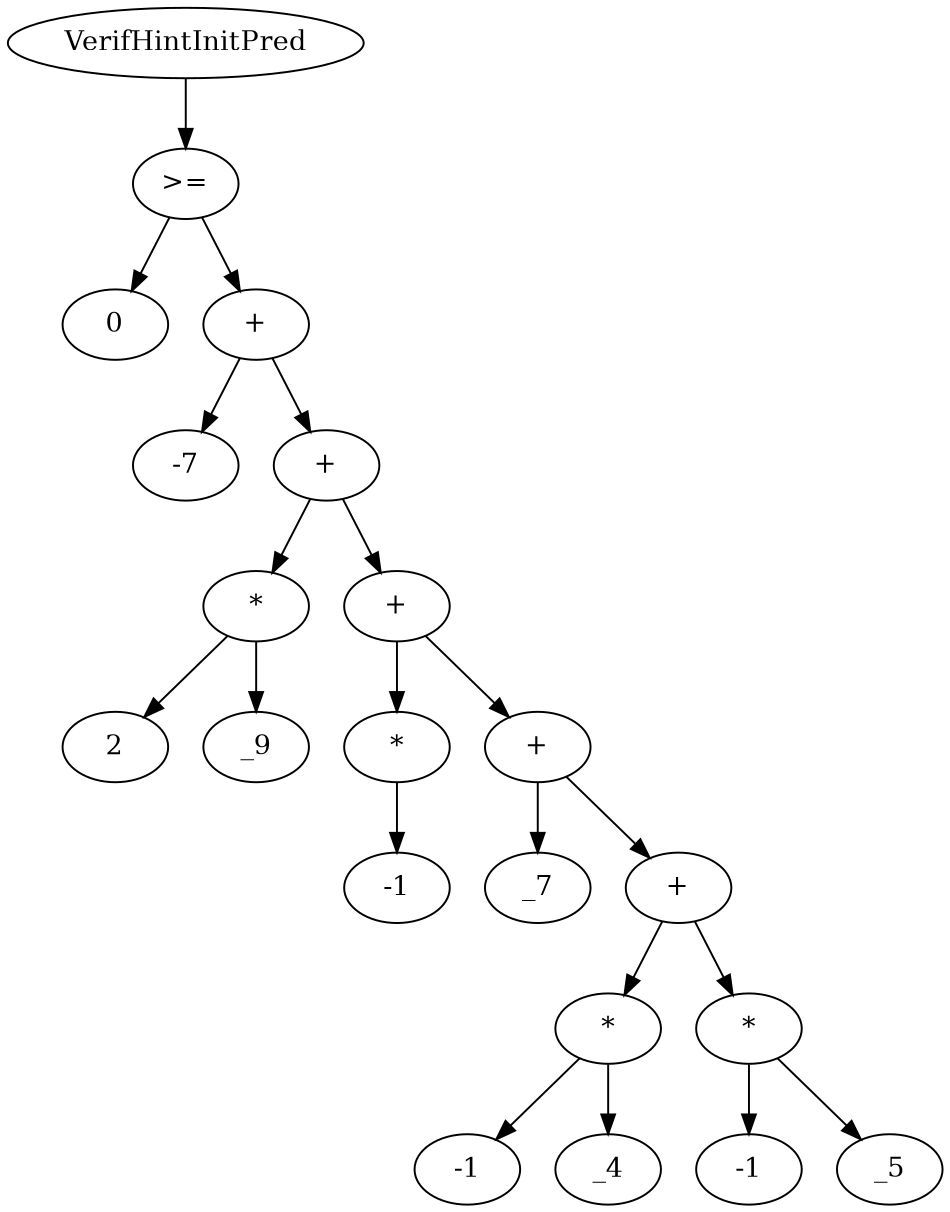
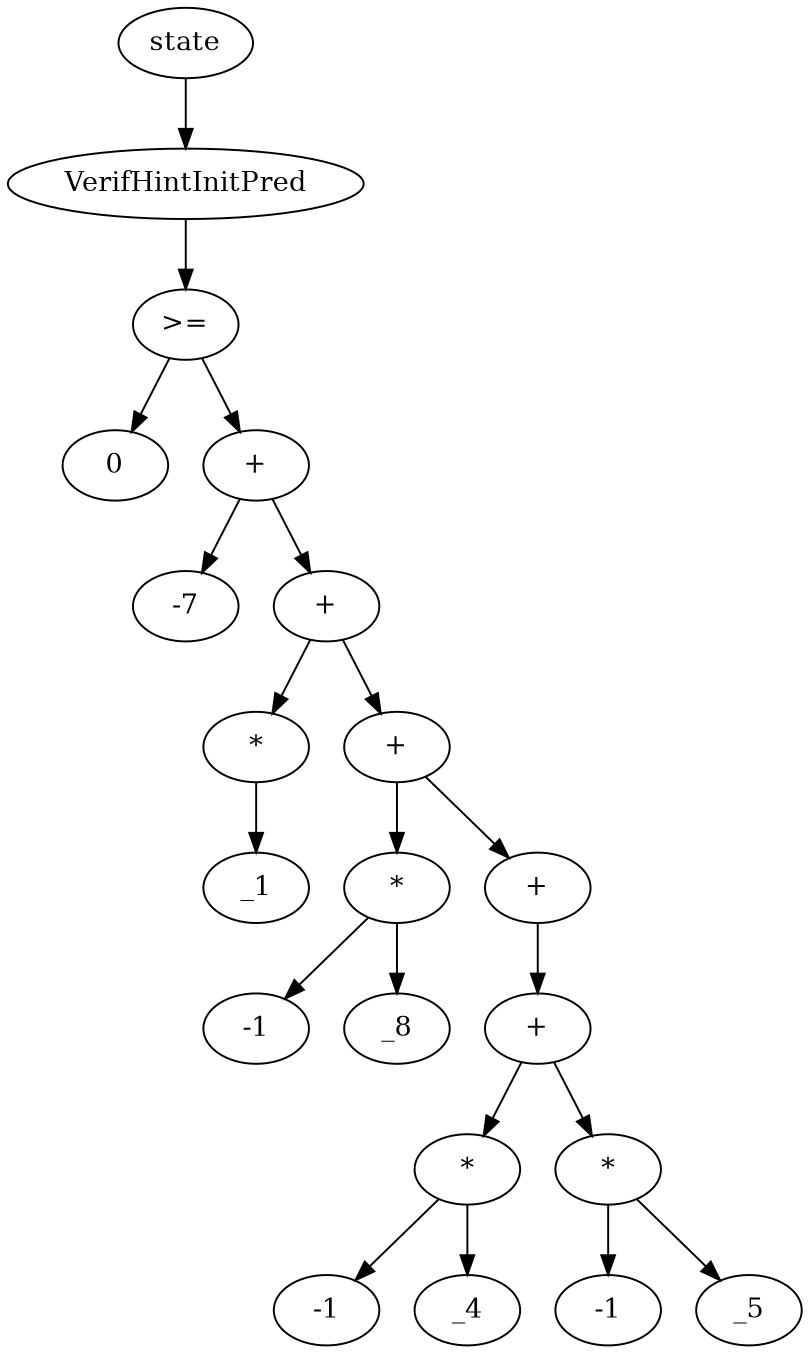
none -> (186, 43)
(115, 747) -> none
(256, 747) -> (256, 888)
(538, 888) -> none
none -> (397, 1029)
